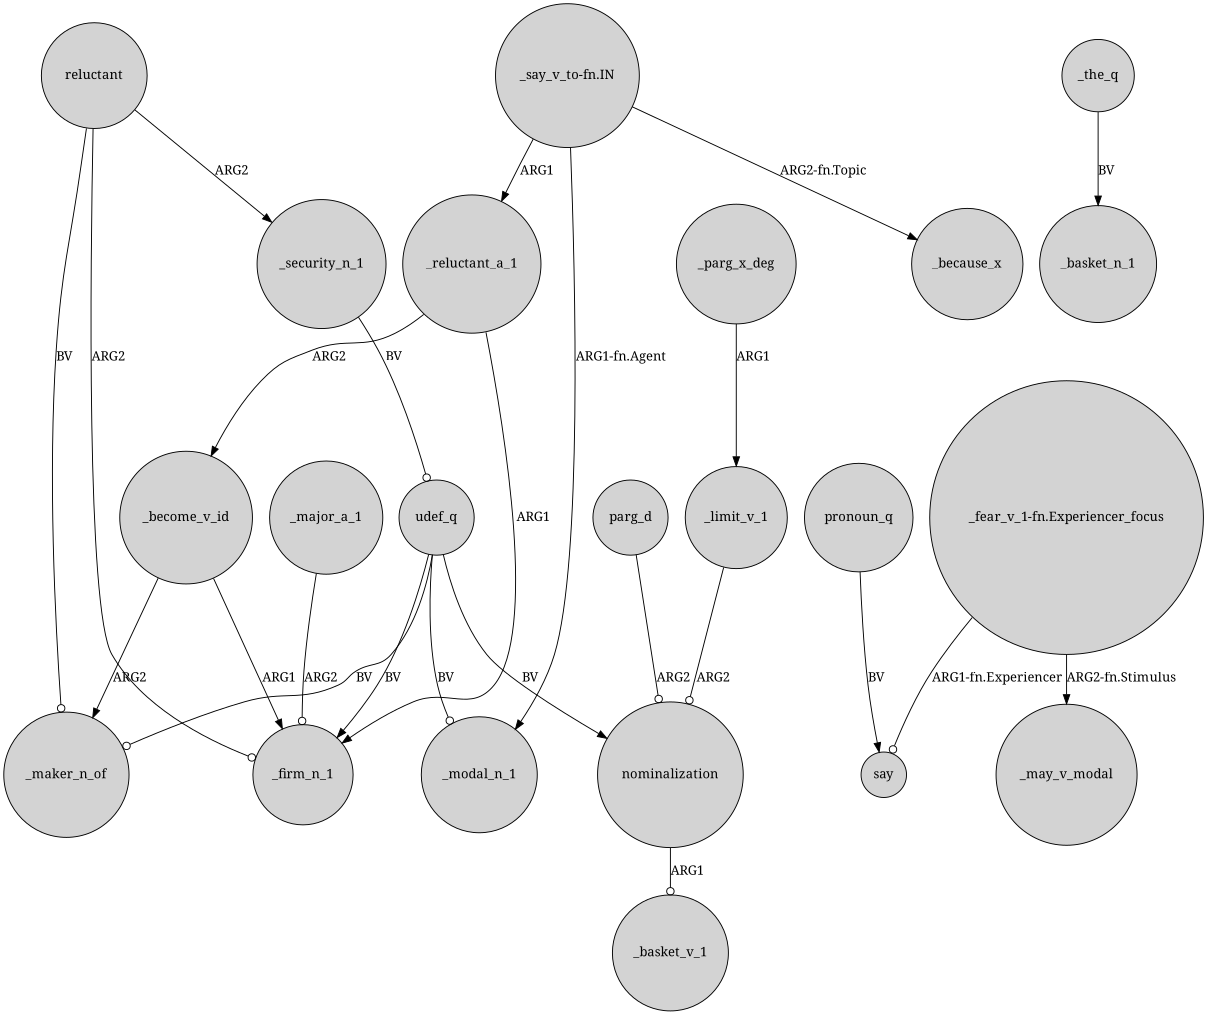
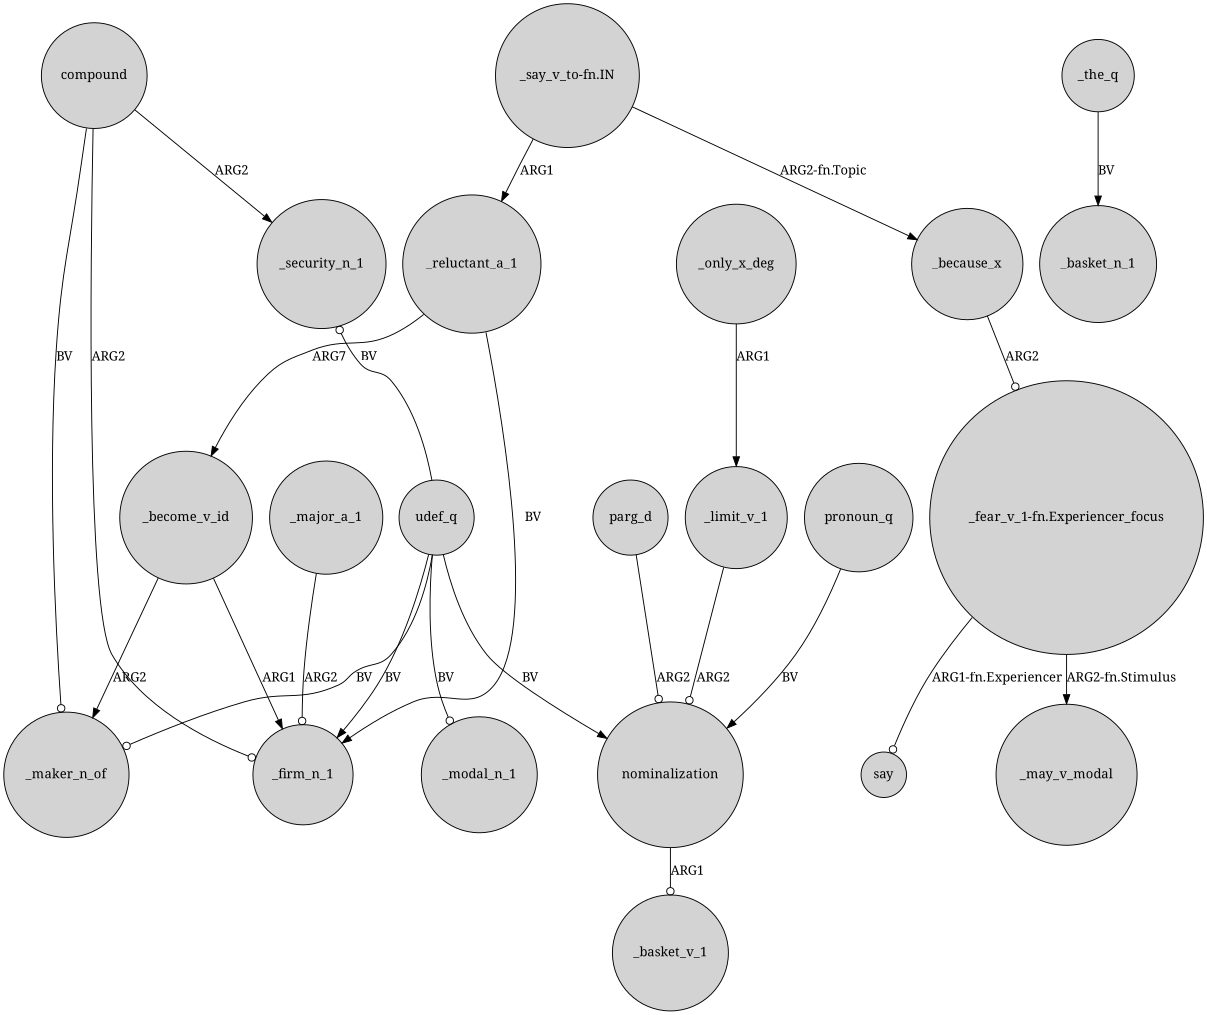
(94, 76) -> (94, 76)
(736, 264) -> (736, 264)
none -> (1001, 349)
(329, 357) -> (329, 357)
(398, 393) -> (402, 396)
(574, 439) -> none
(534, 518) -> (534, 518)
(865, 658) -> (797, 652)
